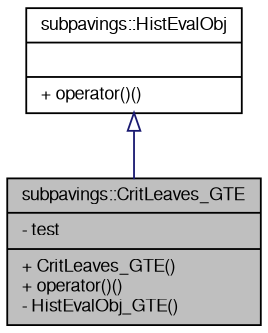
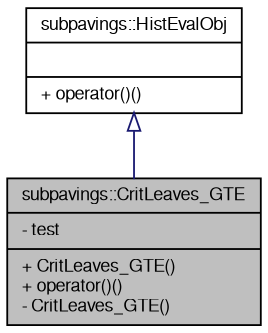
(101, 306) -> (96, 306)
